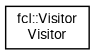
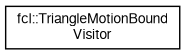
(47, 28) -> (93, 28)
